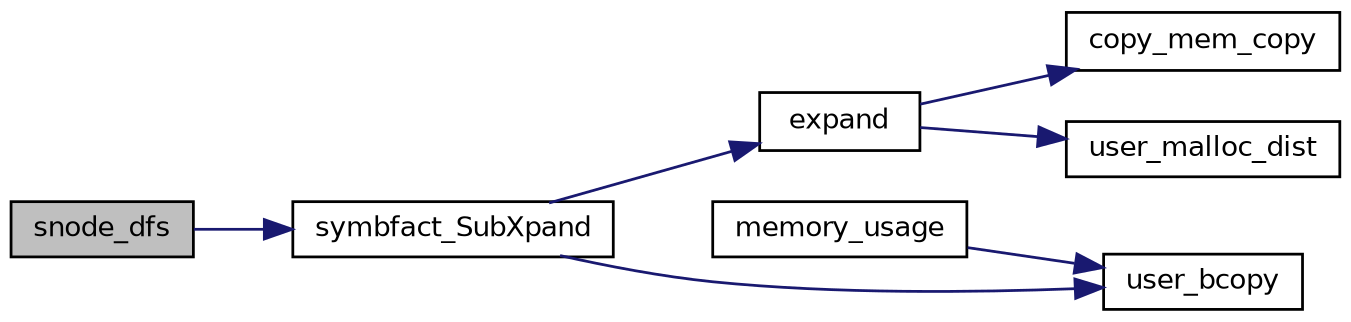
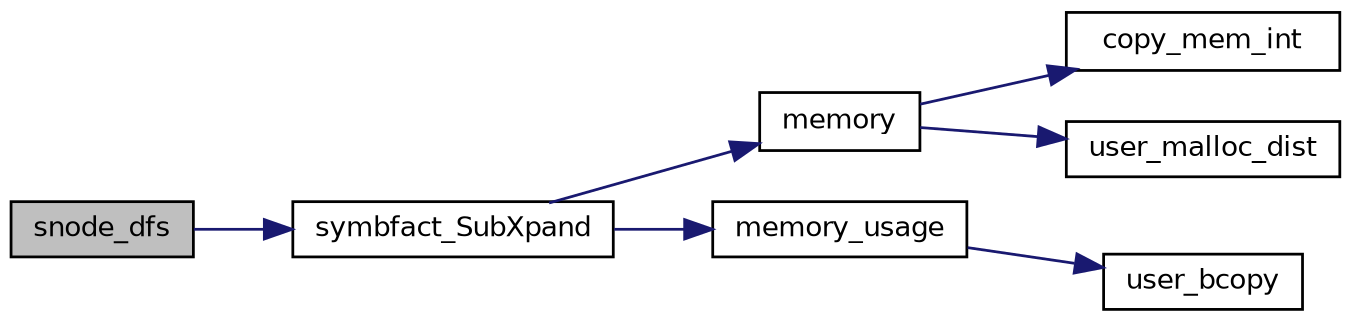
(1203, 41) -> (1203, 41)
(840, 122) -> (840, 122)
(816, 289) -> (649, 229)
